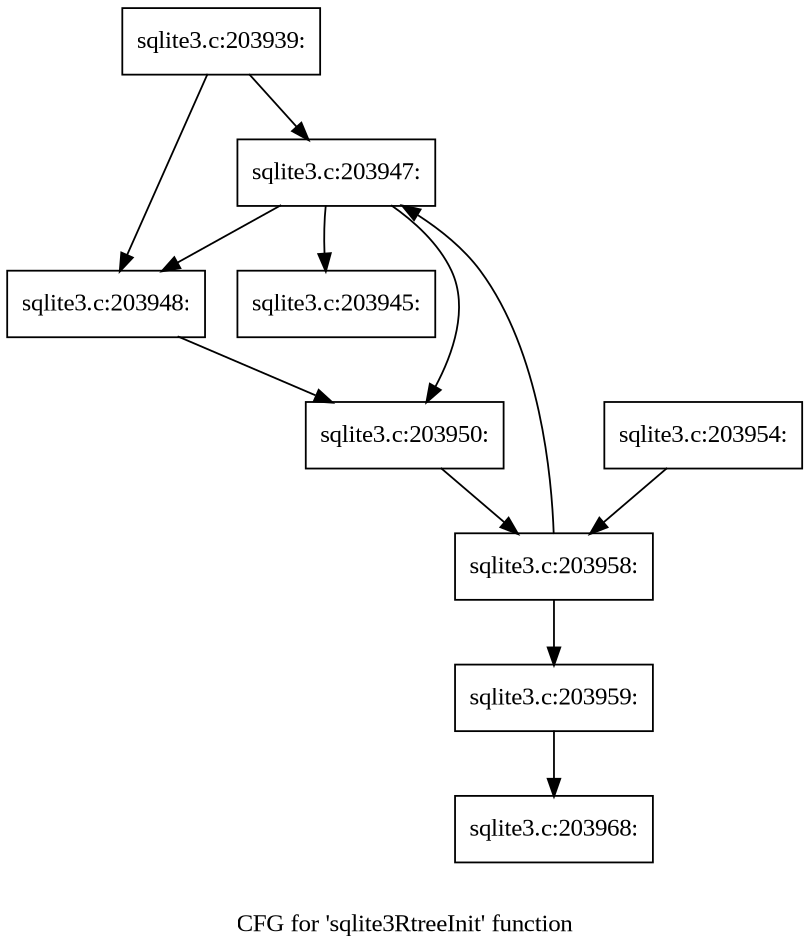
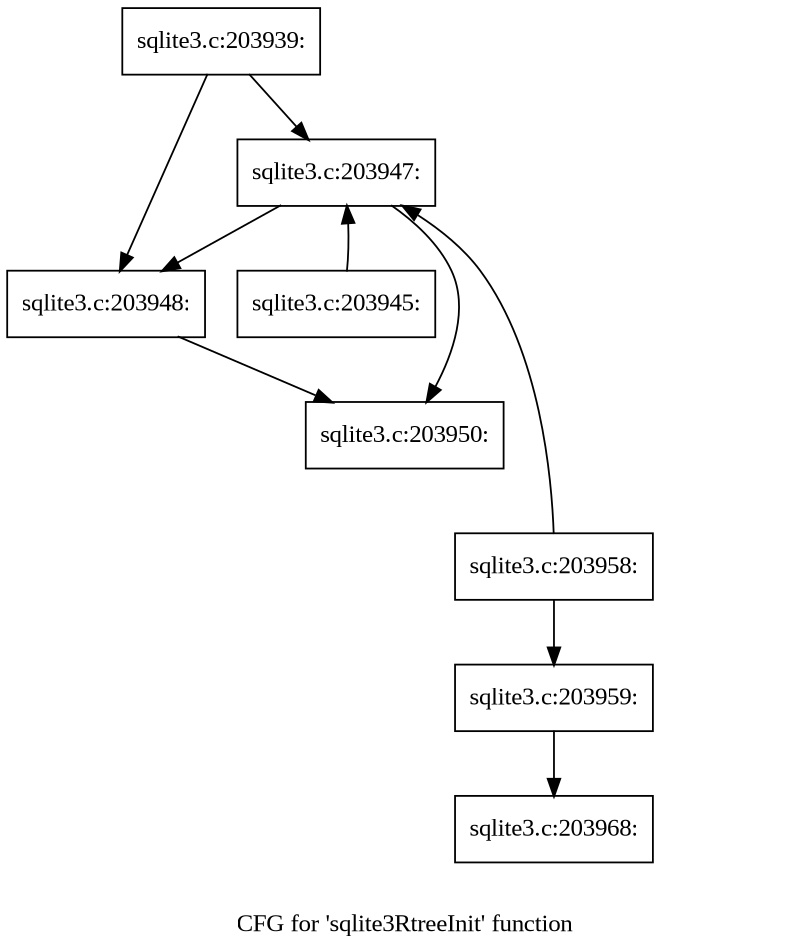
(324, 229) -> (348, 248)
(703, 435) -> none
(473, 495) -> none
